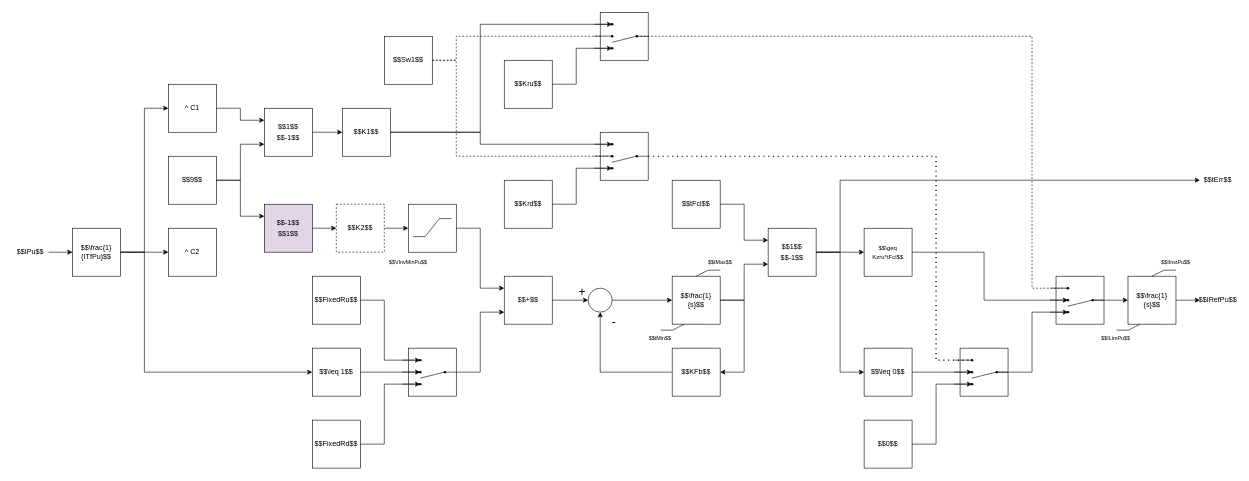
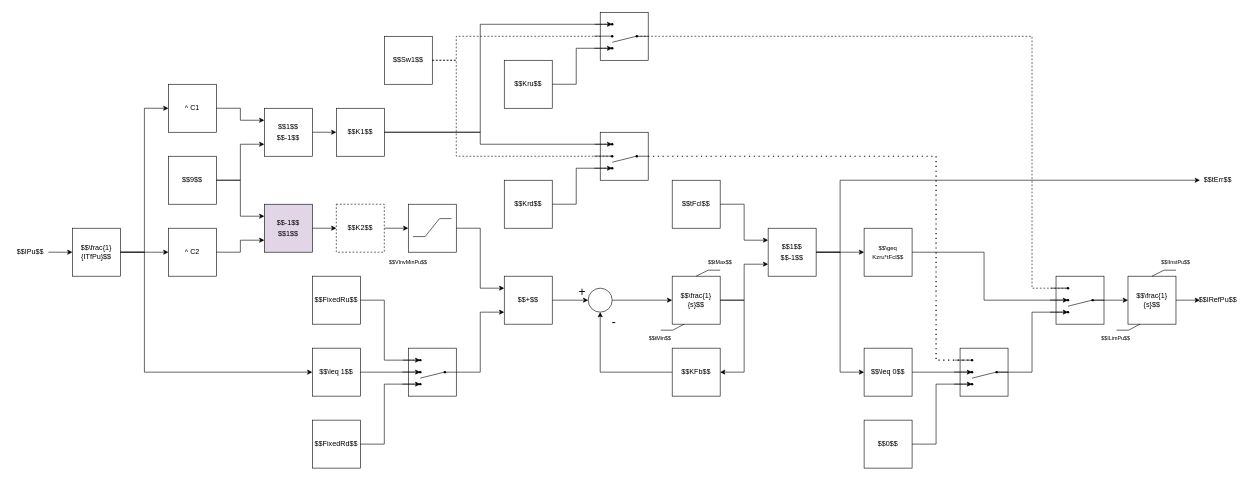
(366, 132) -> (360, 132)
none -> (240, 246)
